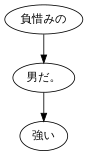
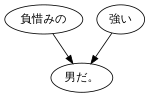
(44, 103) -> (104, 45)
